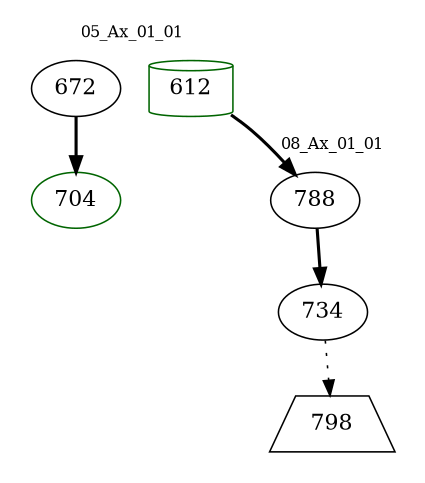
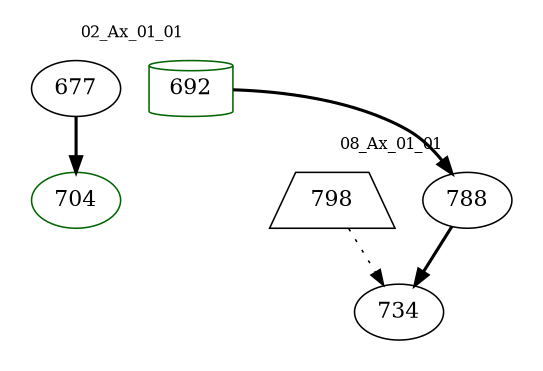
(132, 33) -> (132, 33)
(76, 89) -> (76, 89)
(191, 89) -> (191, 89)
(327, 360) -> (362, 250)
